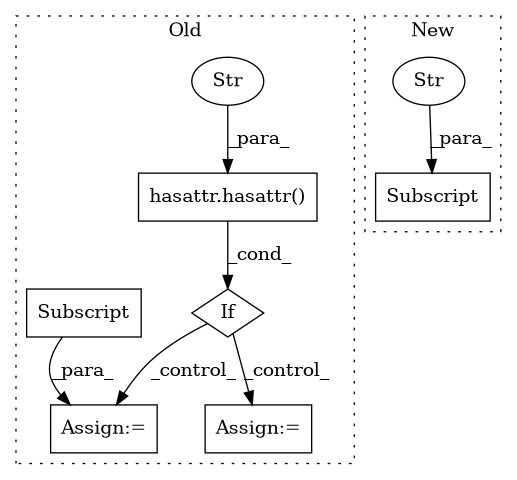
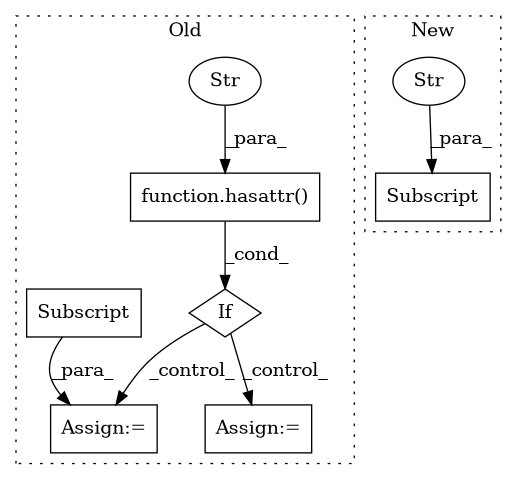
(228, 197) -> (225, 197)
